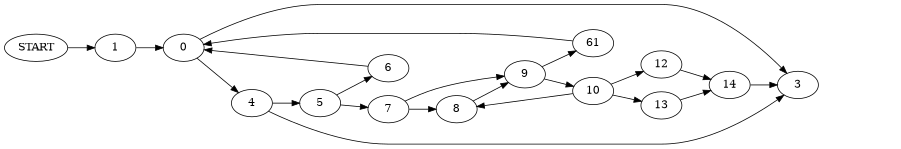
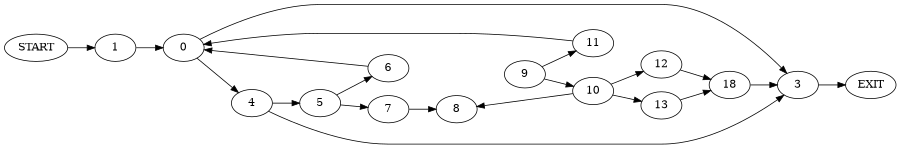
(593, 43) -> (593, 43)
(450, 85) -> none
(730, 85) -> (730, 85)
none -> (871, 85)
(487, 94) -> none
